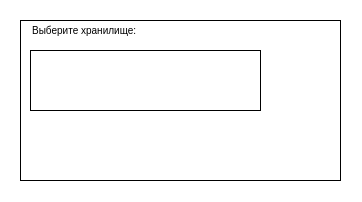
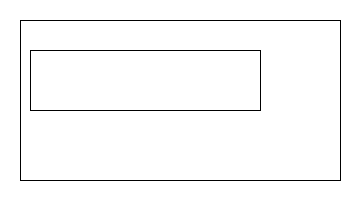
(181, 31) -> none
